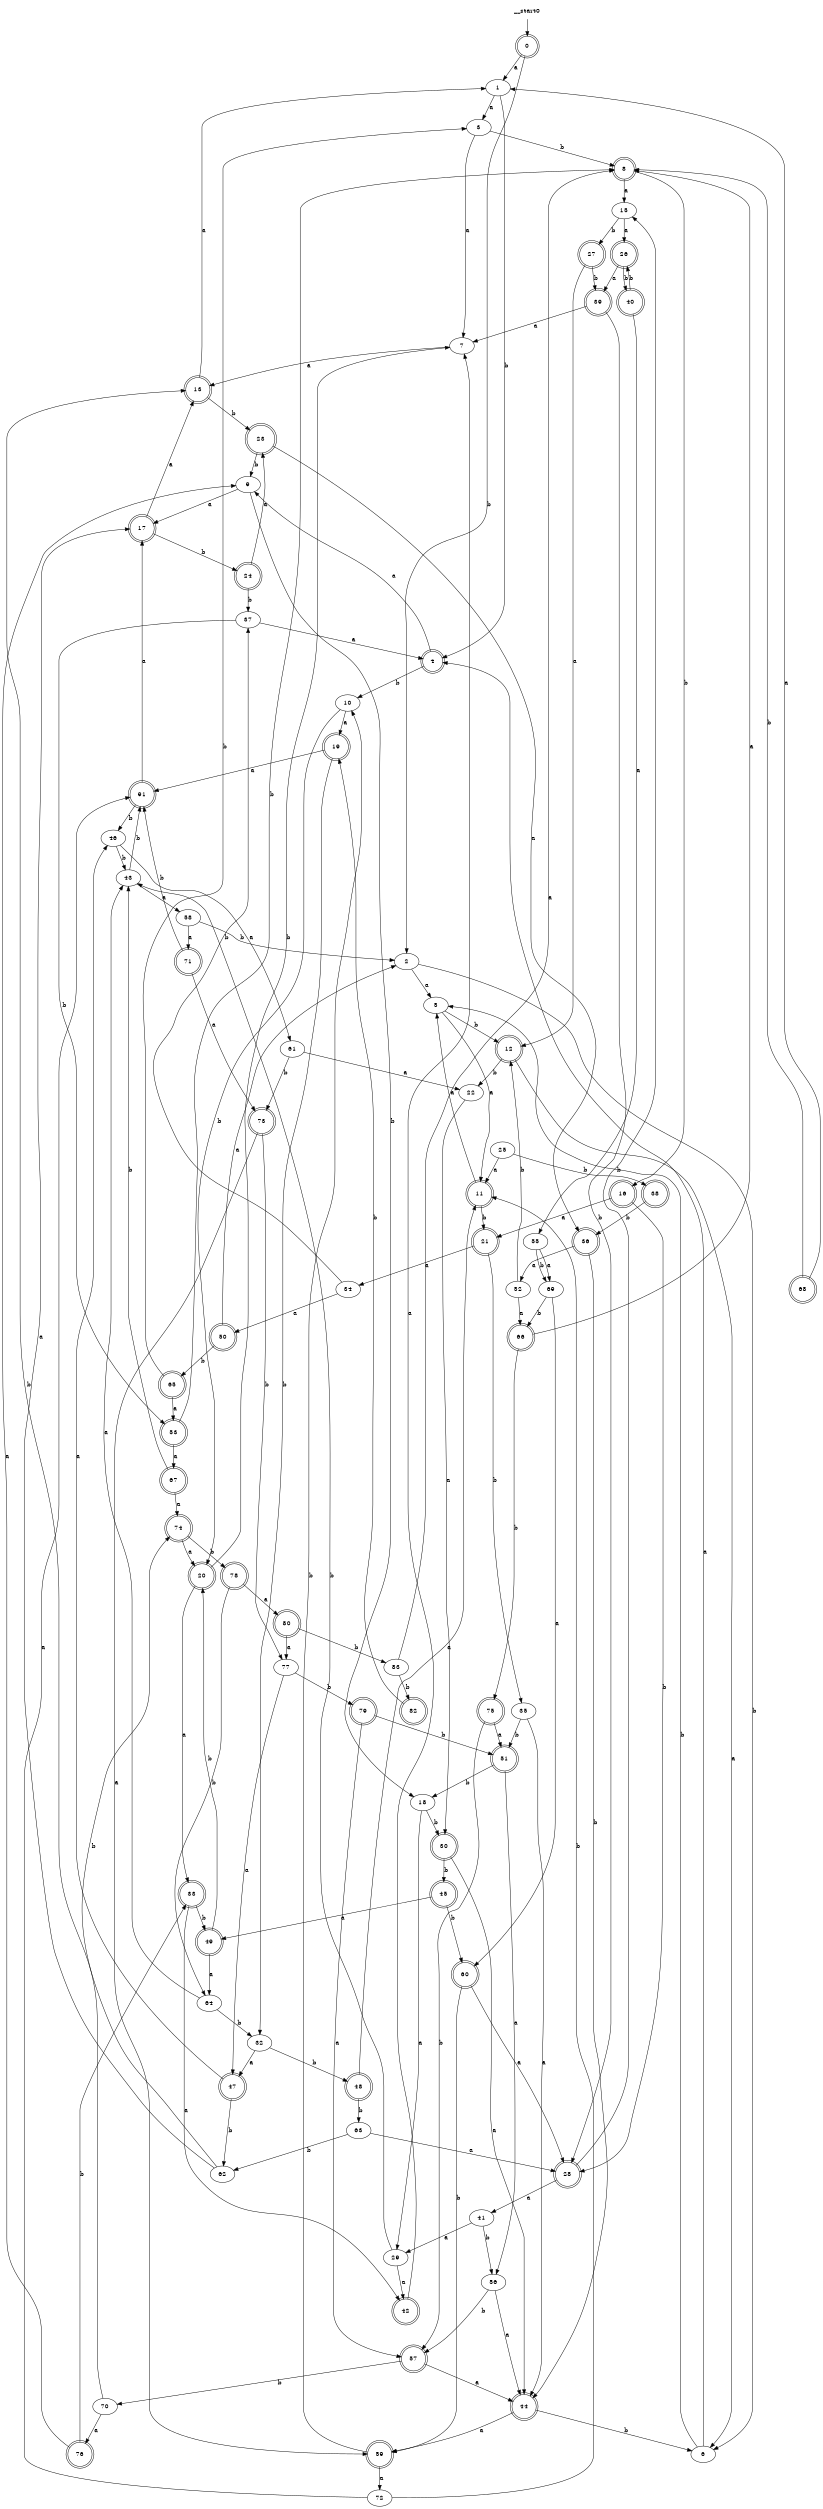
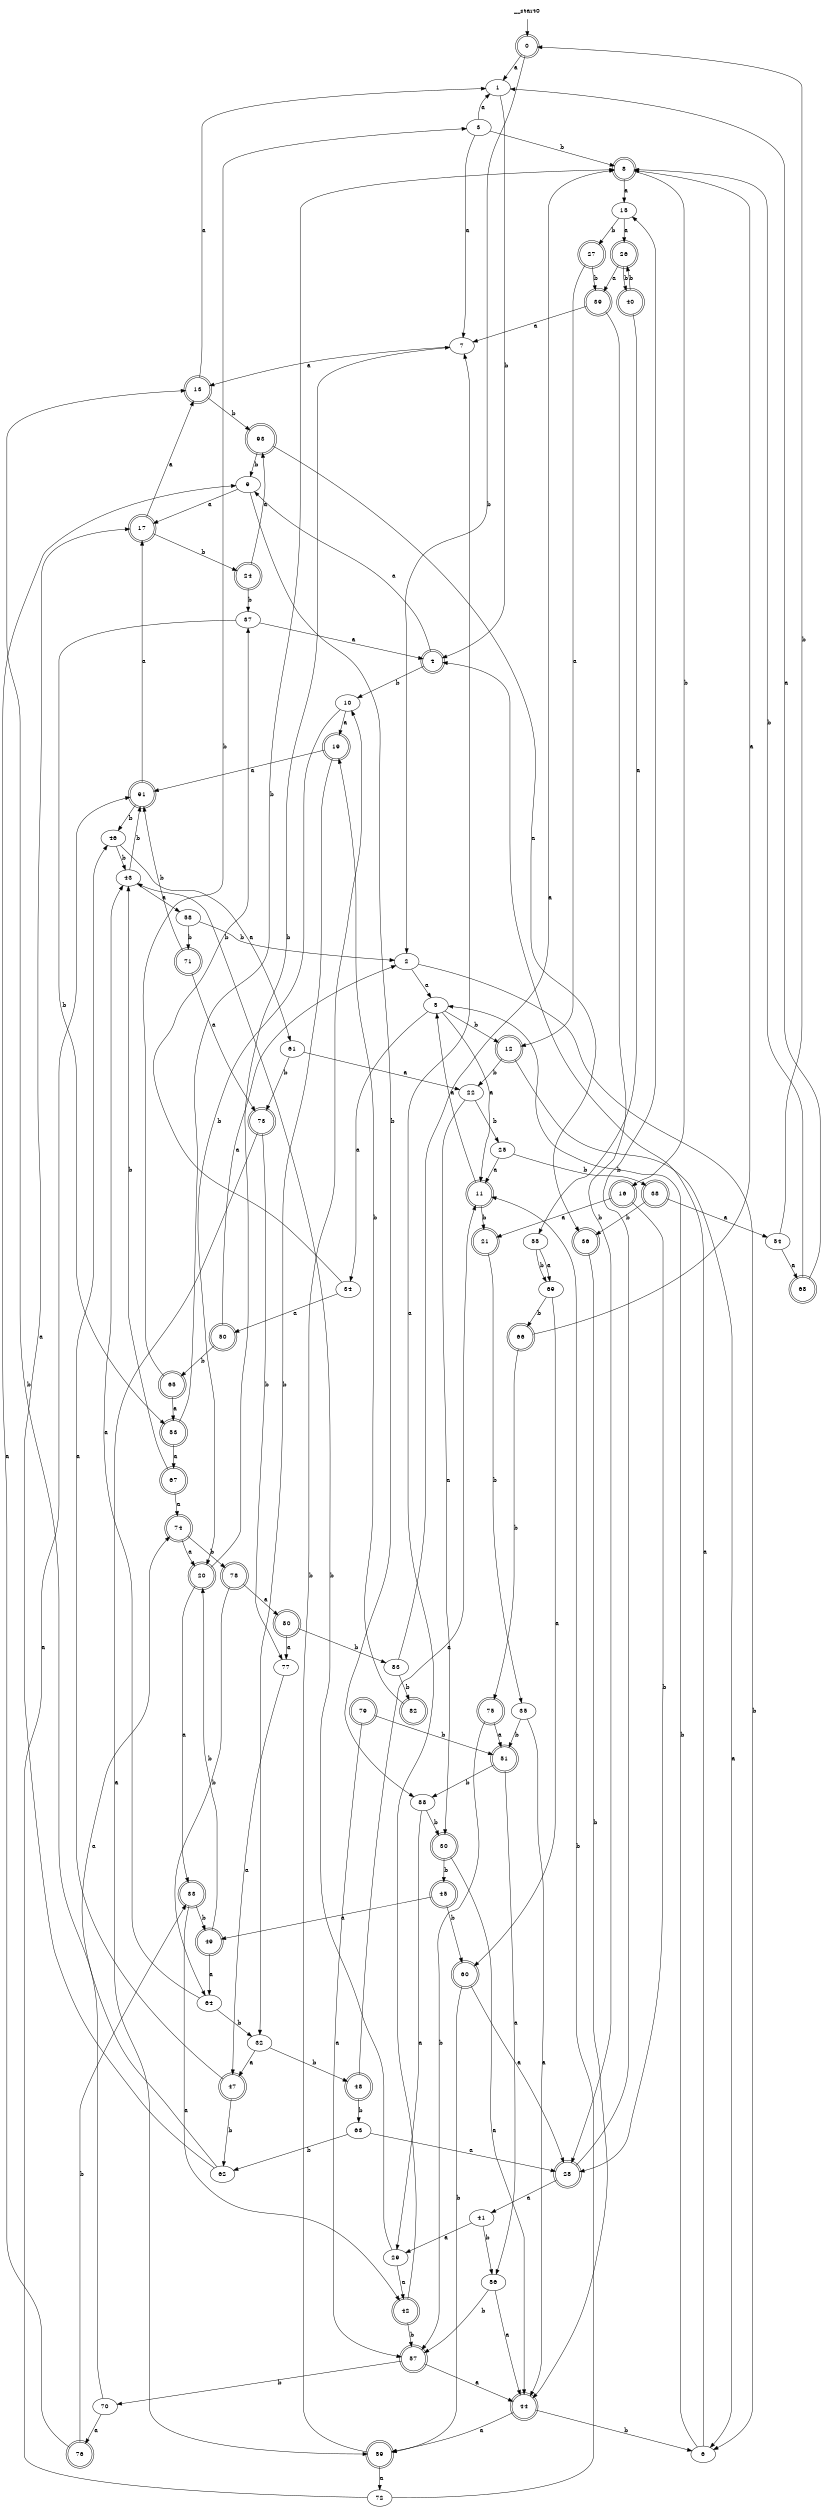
(490, 106) -> (480, 107)
(261, 439) -> (261, 439)
(190, 938) -> (190, 938)
none -> (486, 1119)
none -> (778, 1242)
(419, 1265) -> (356, 1131)
(518, 1289) -> none
(322, 1688) -> none
(423, 1803) -> (423, 1803)
(94, 1846) -> (94, 1846)
none -> (409, 2333)
